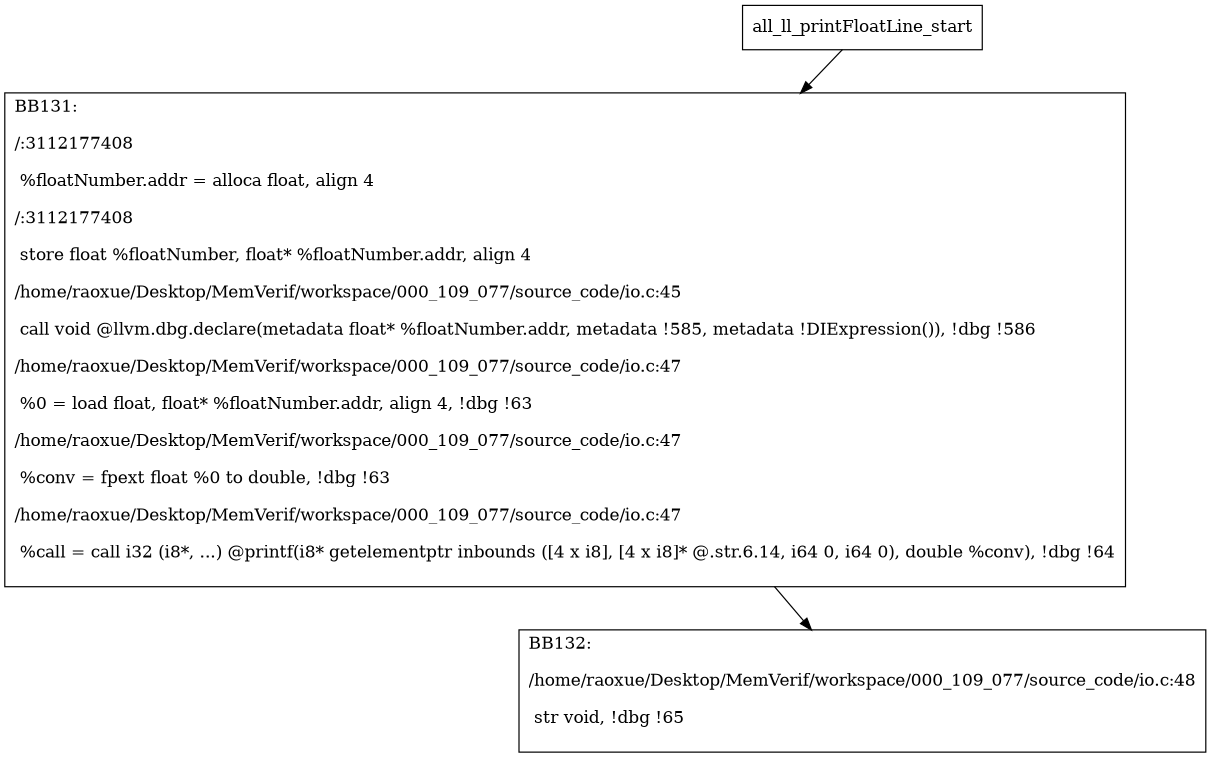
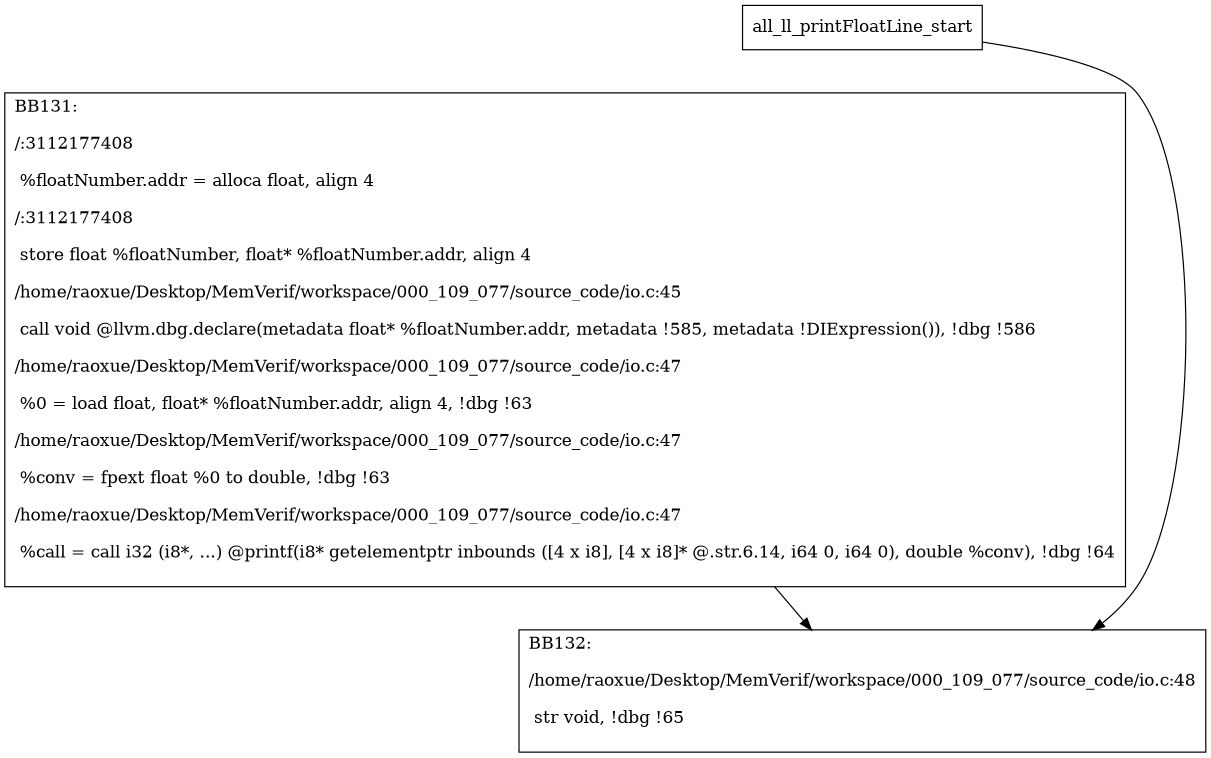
(826, 67) -> (1184, 282)
